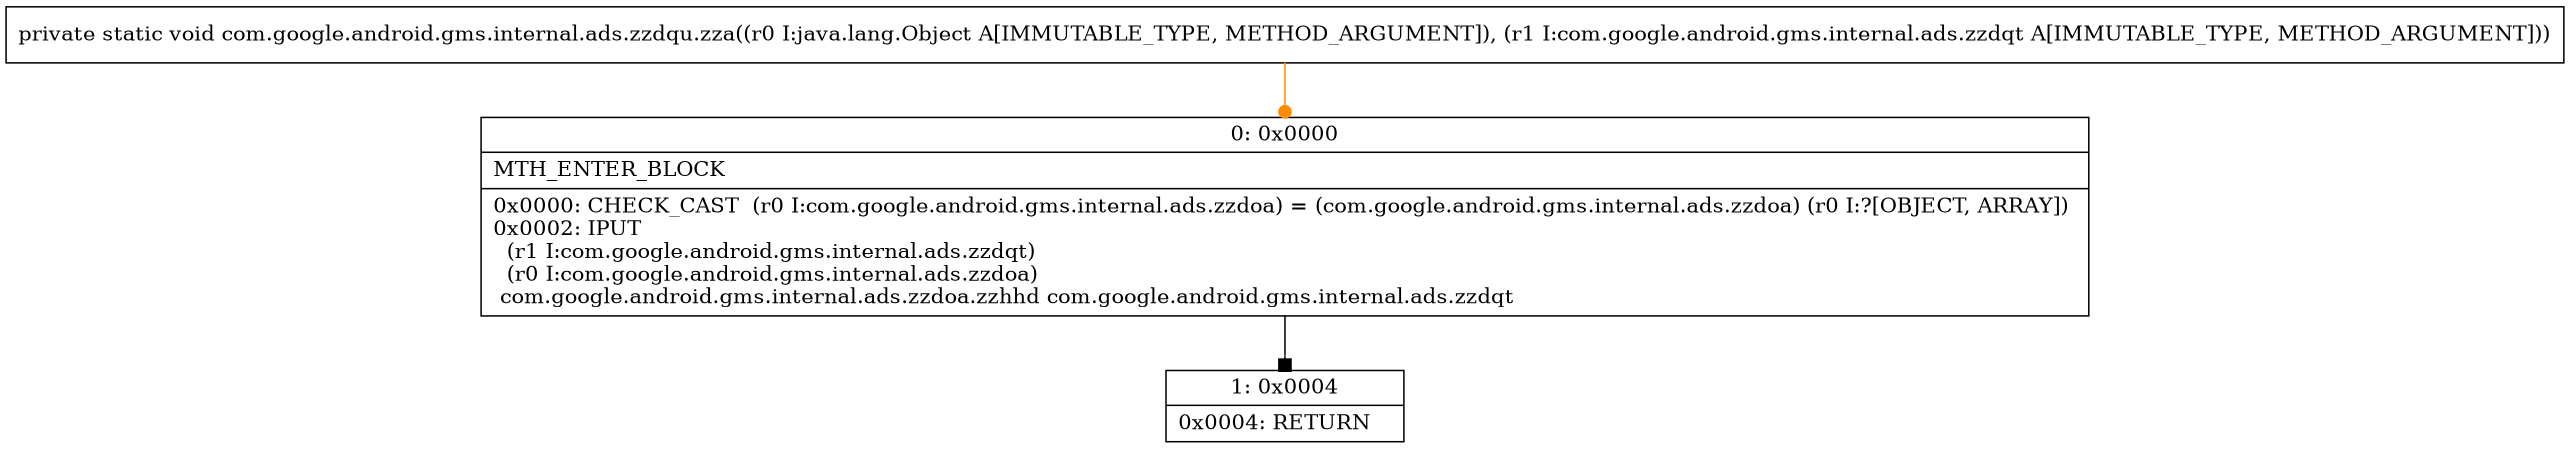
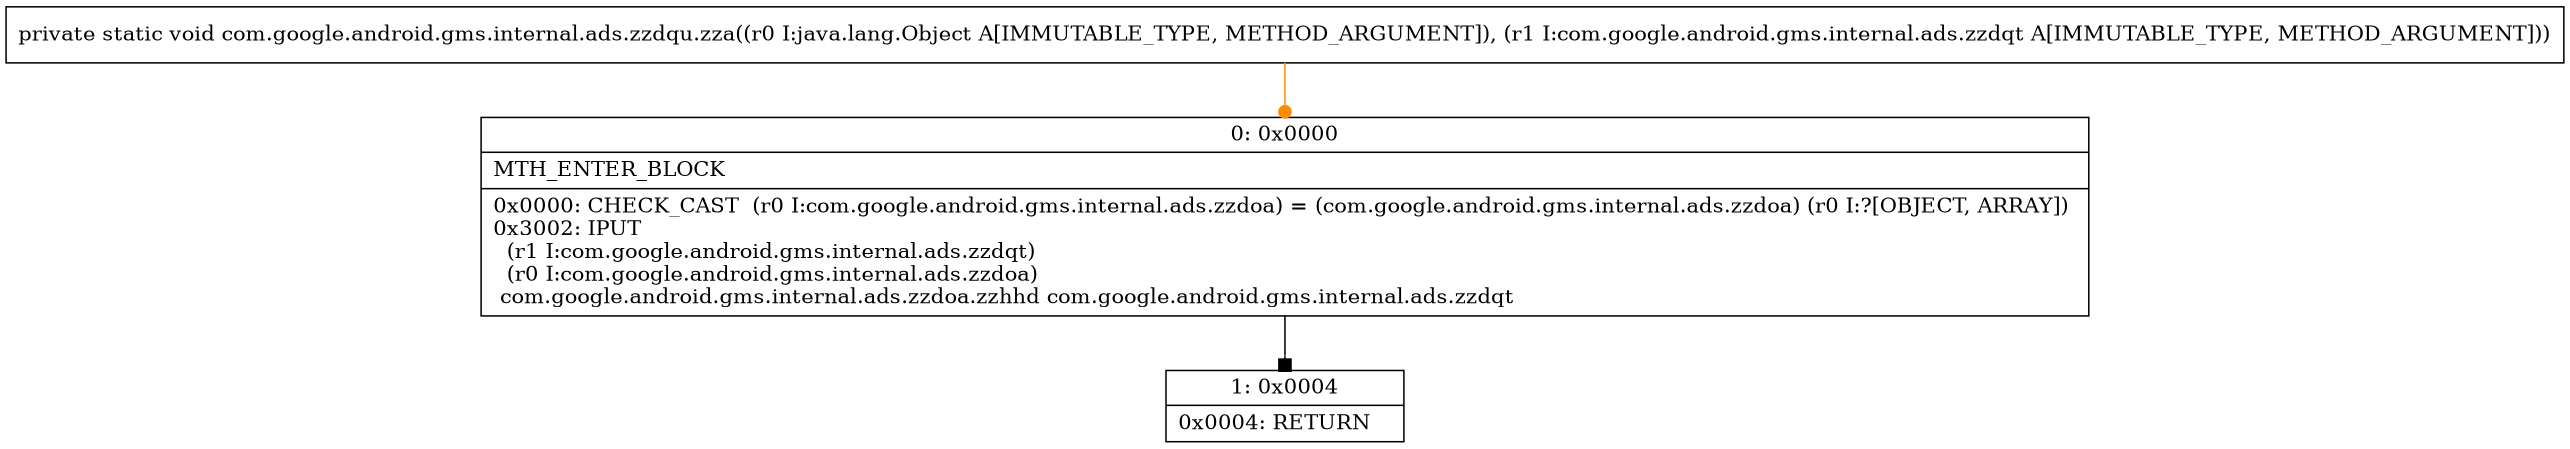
(574, 229) -> (574, 229)
